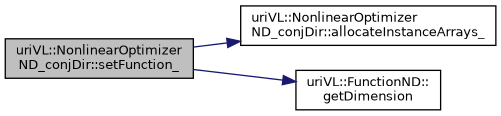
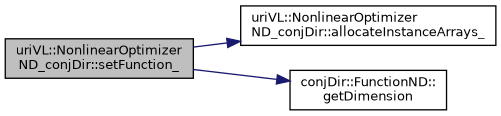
(368, 90) -> (368, 90)
